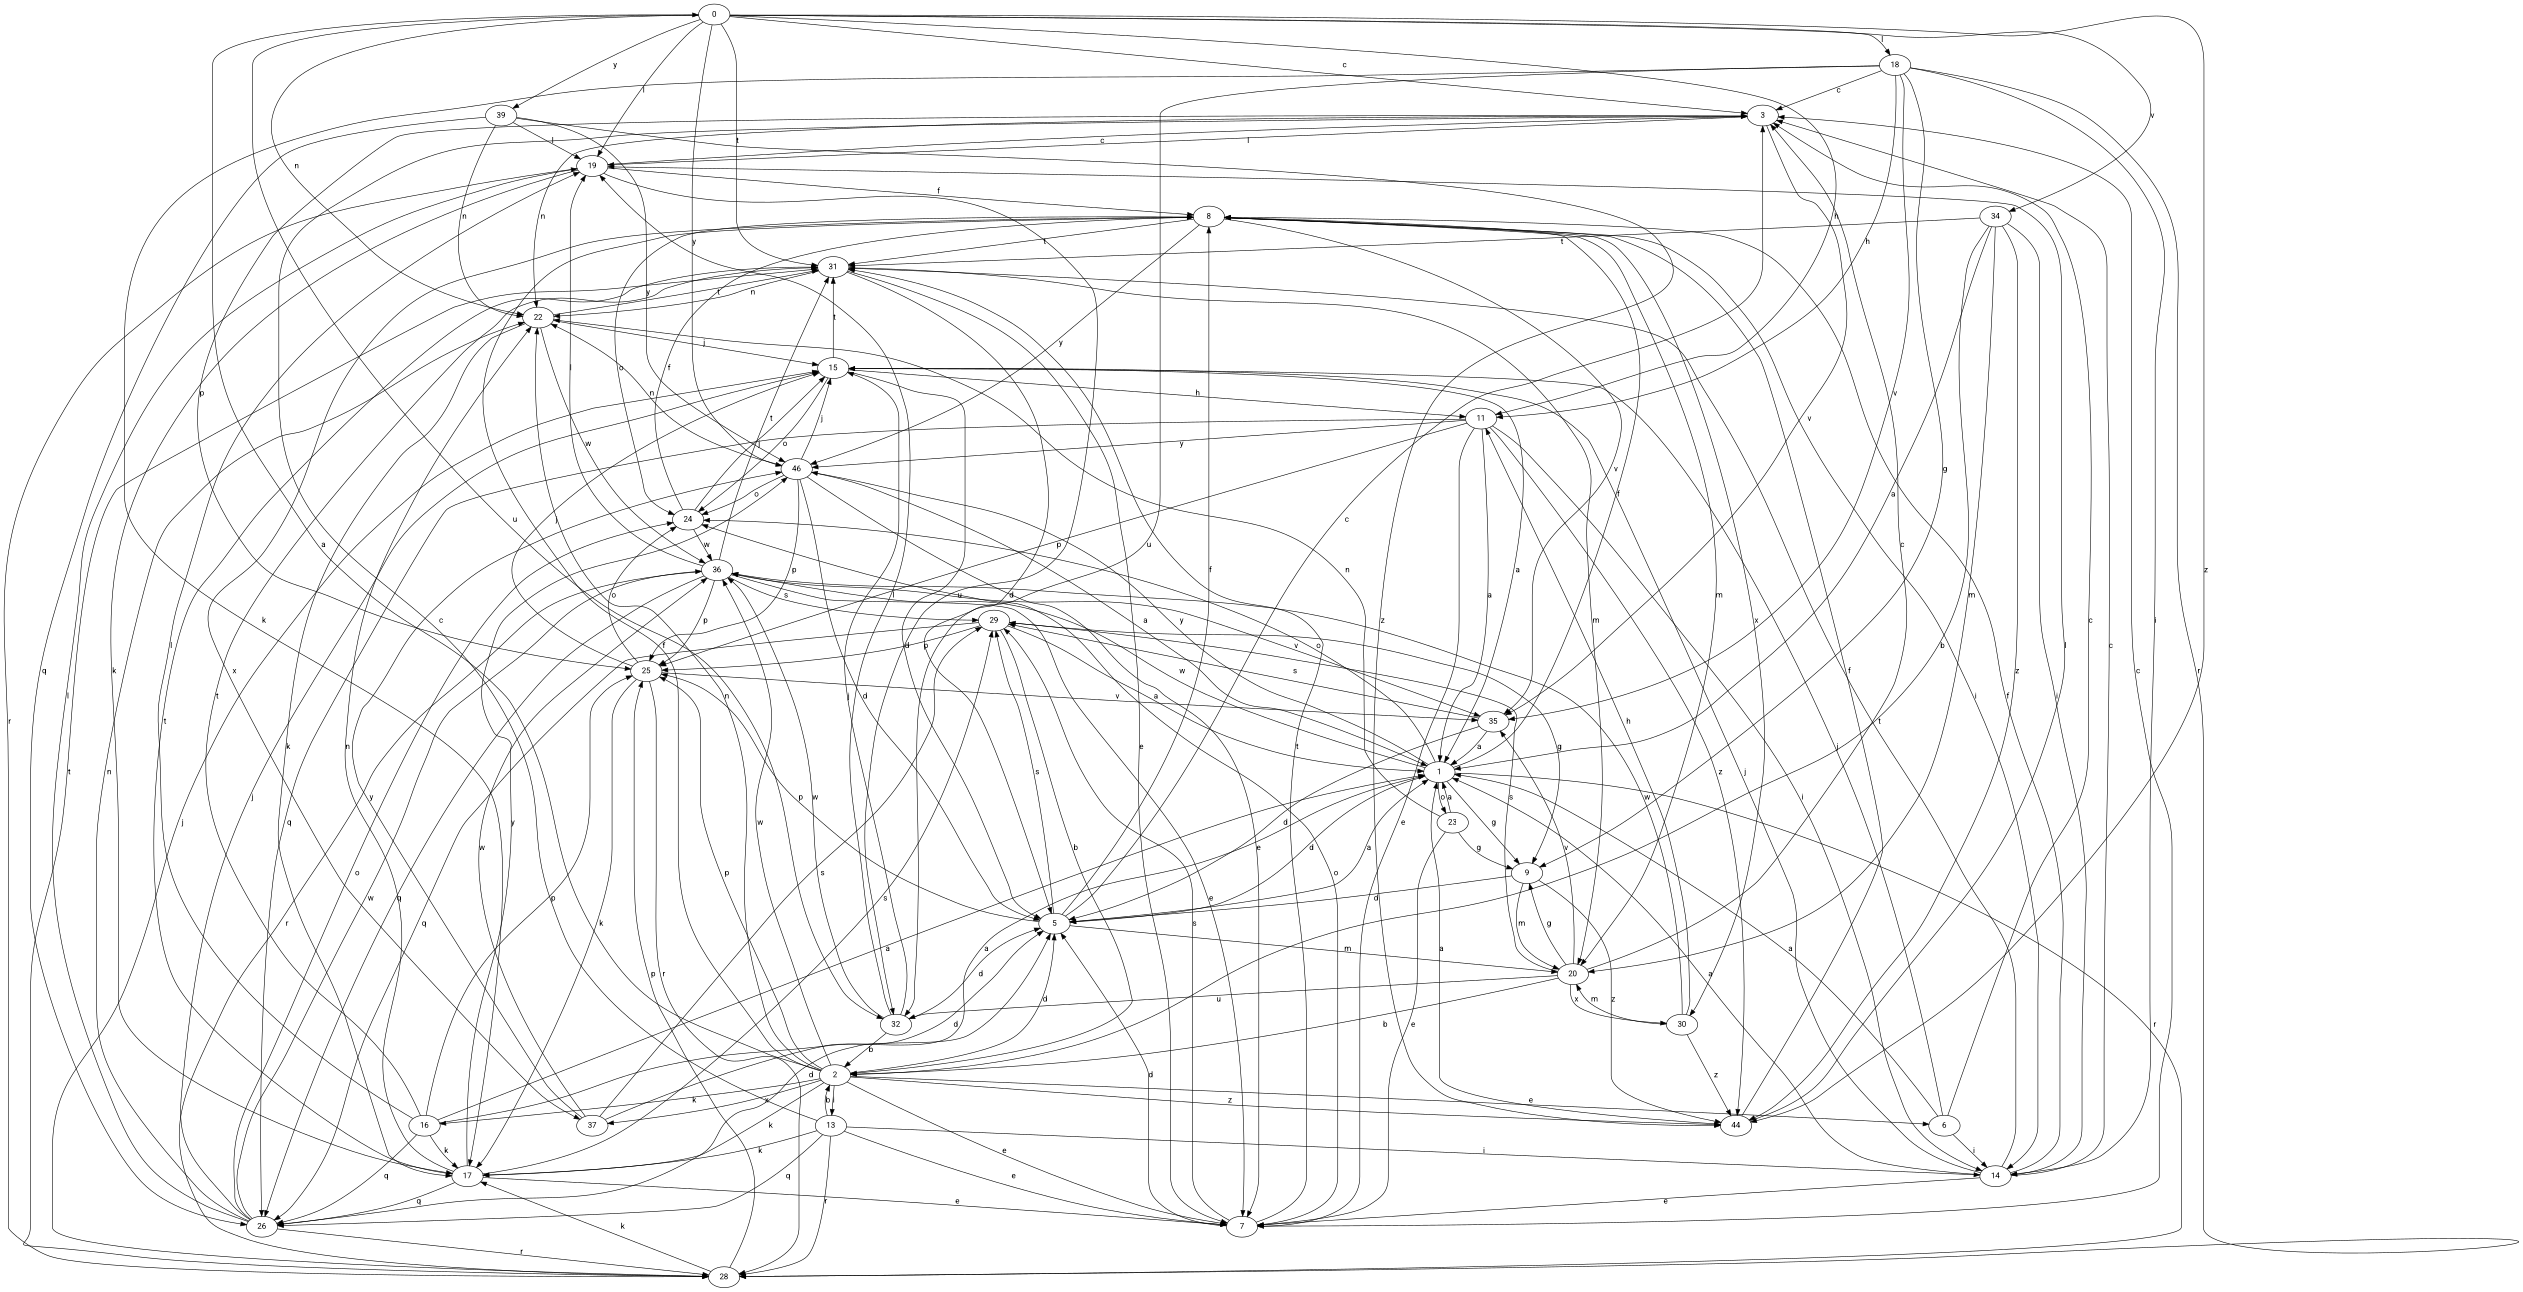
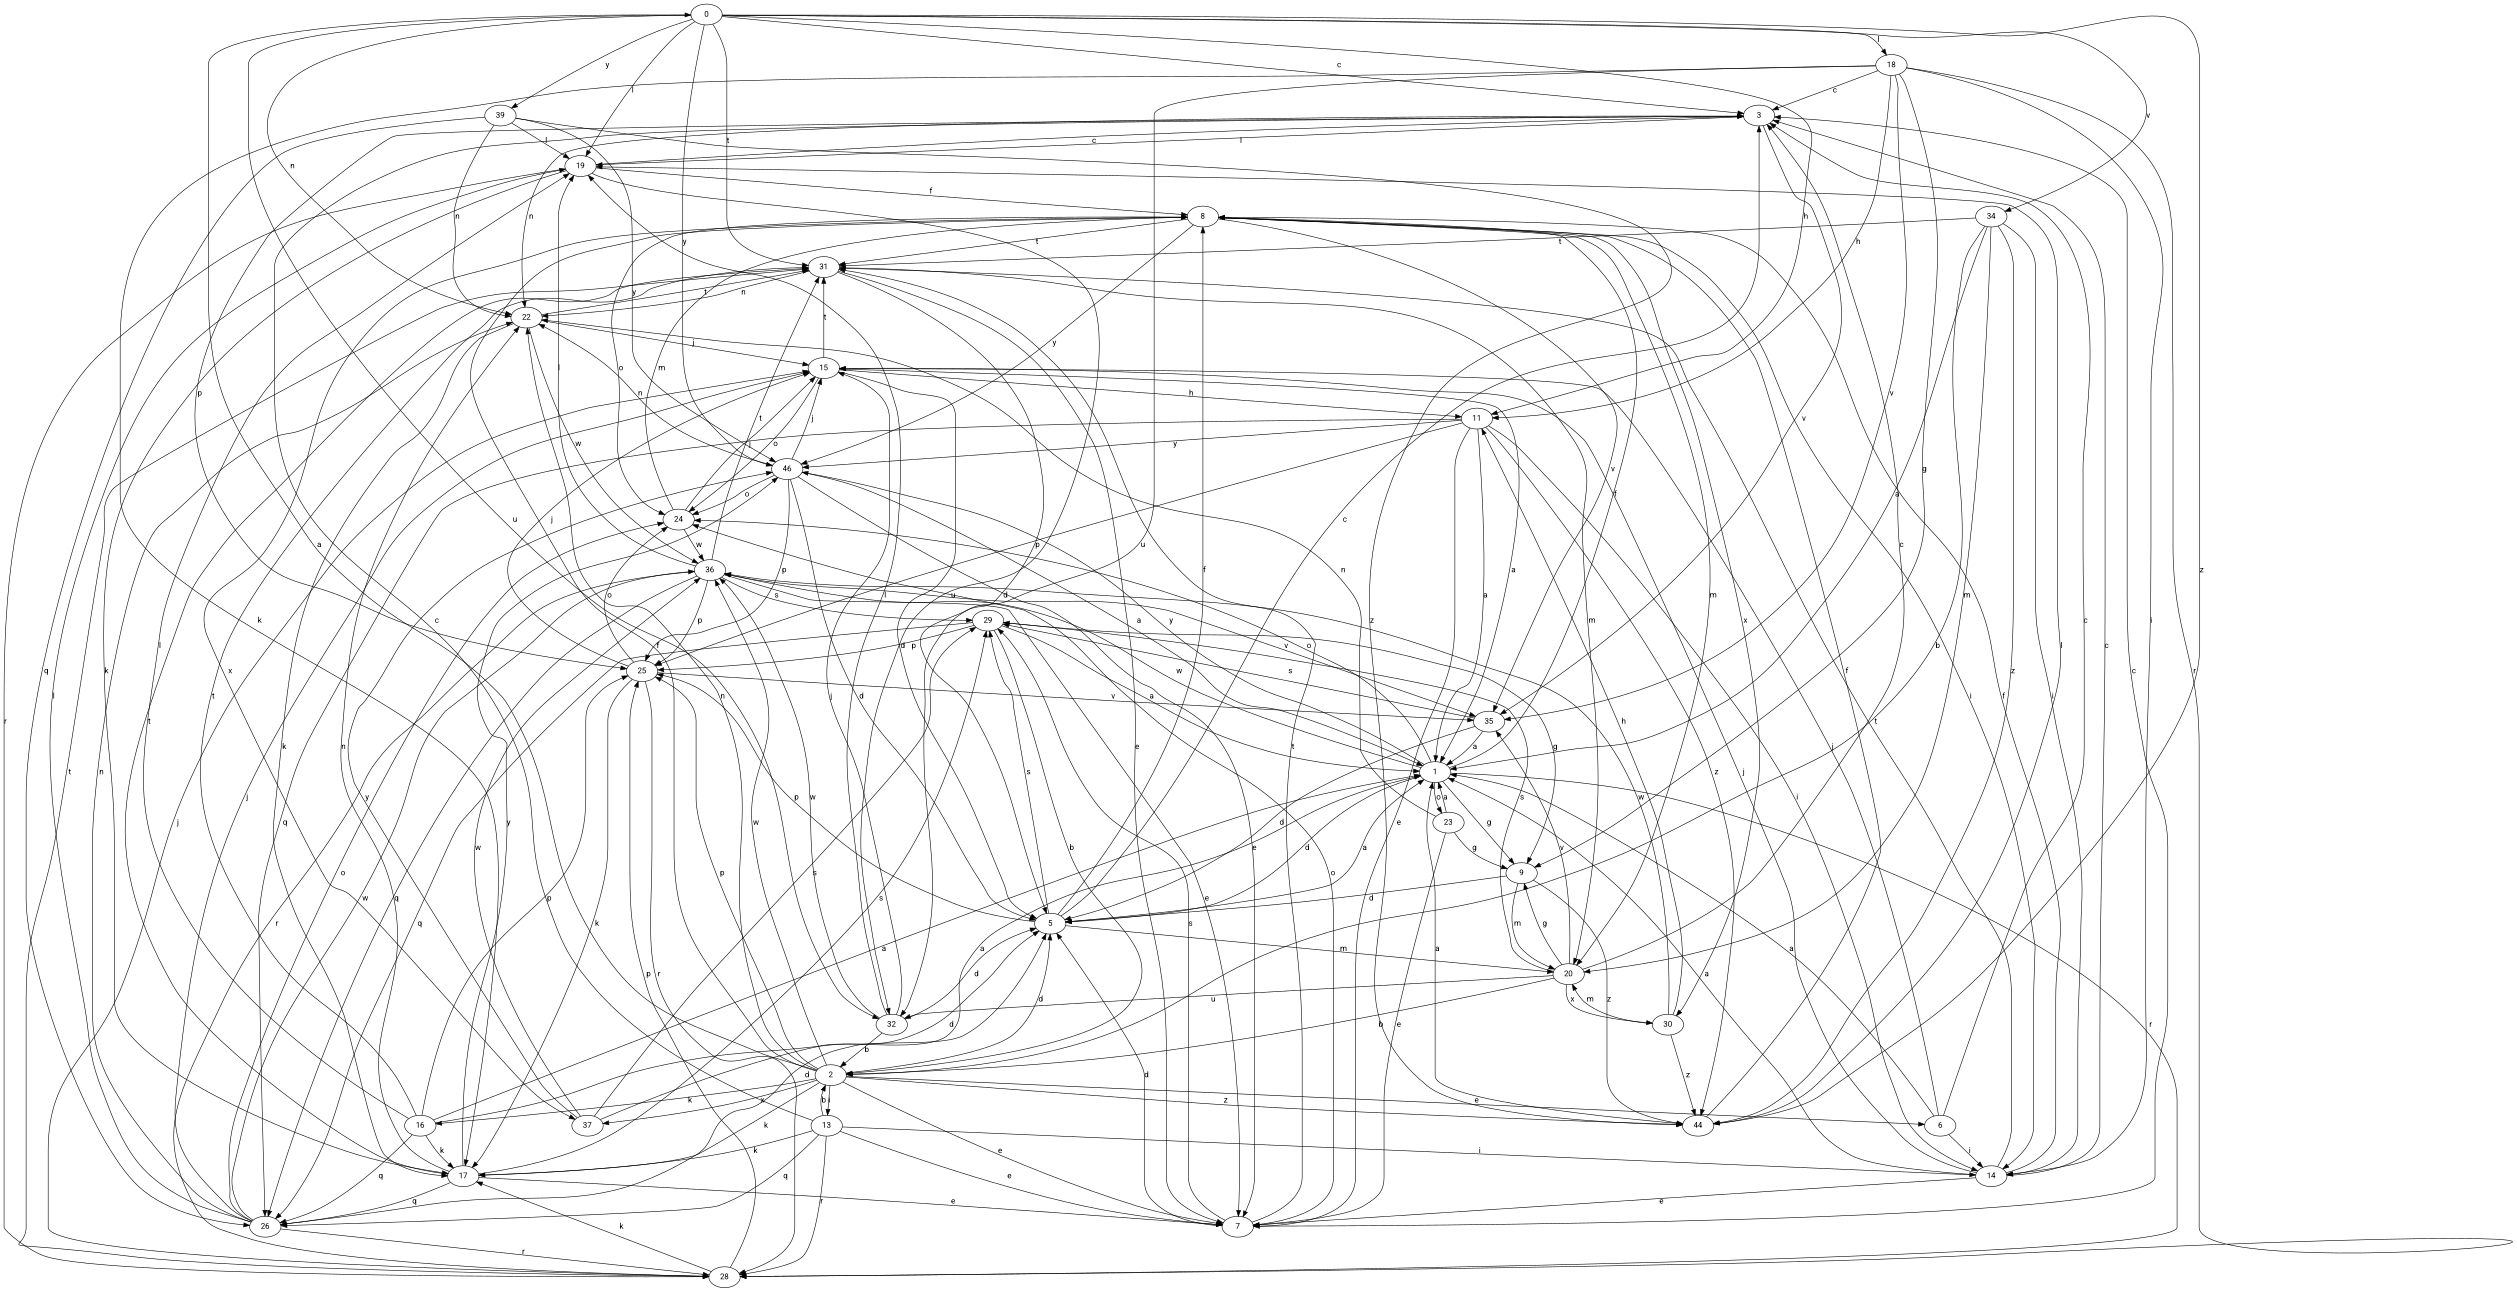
(669, 368) -> (662, 368)
